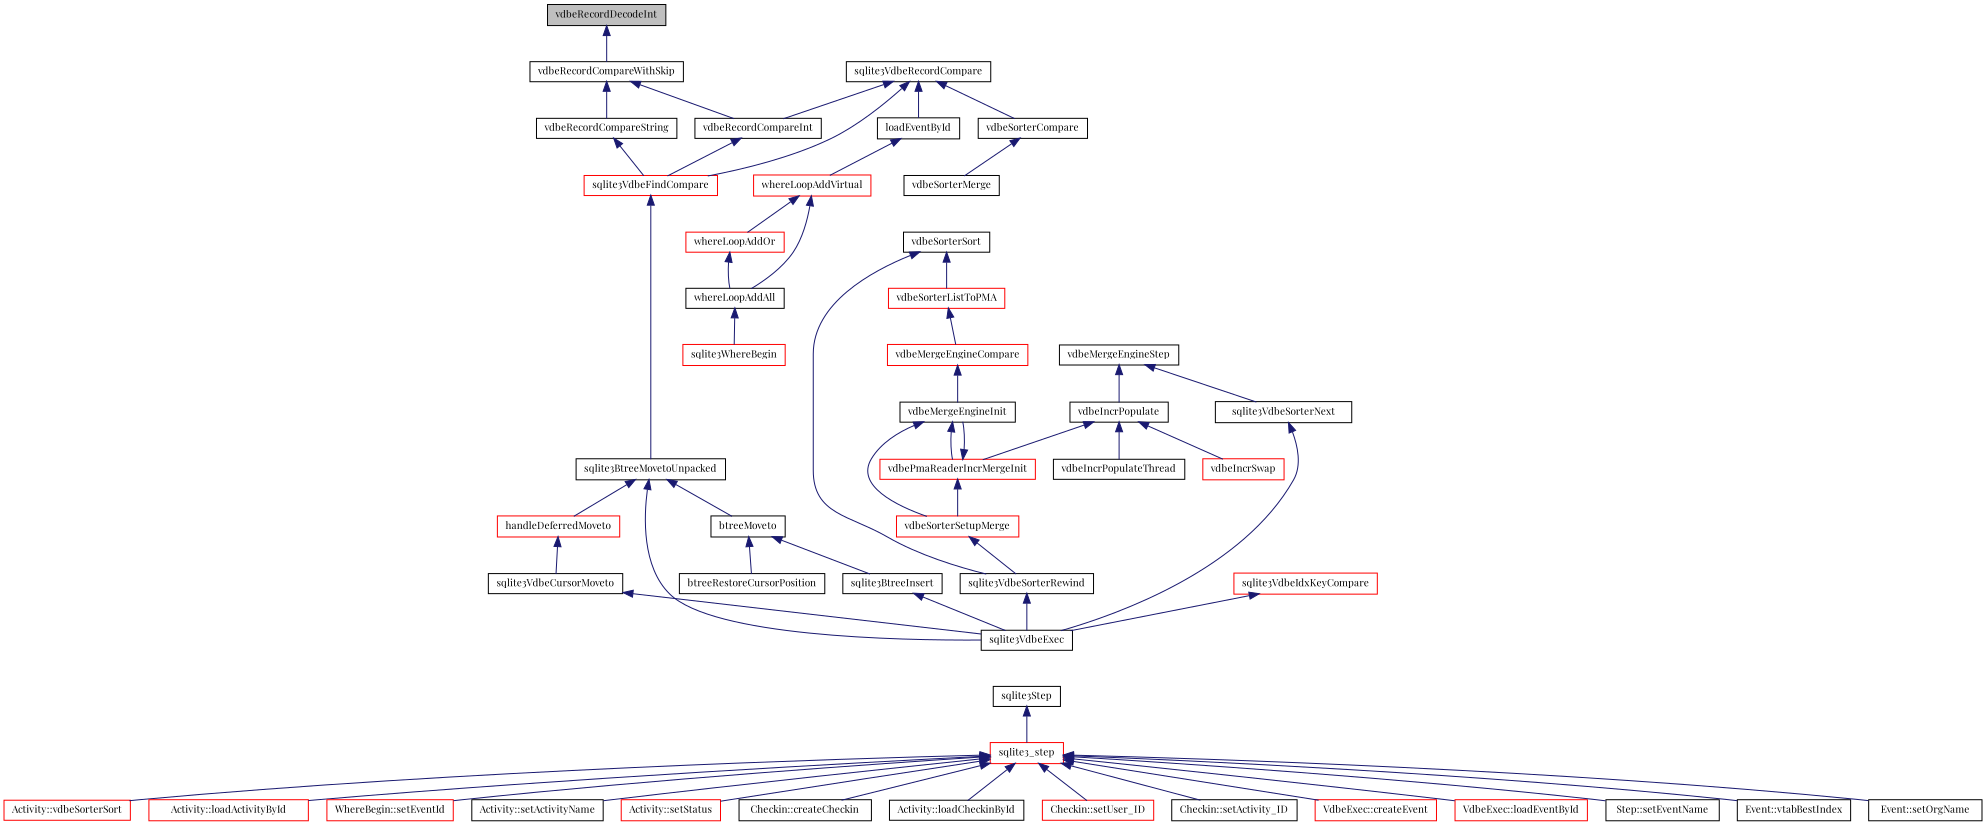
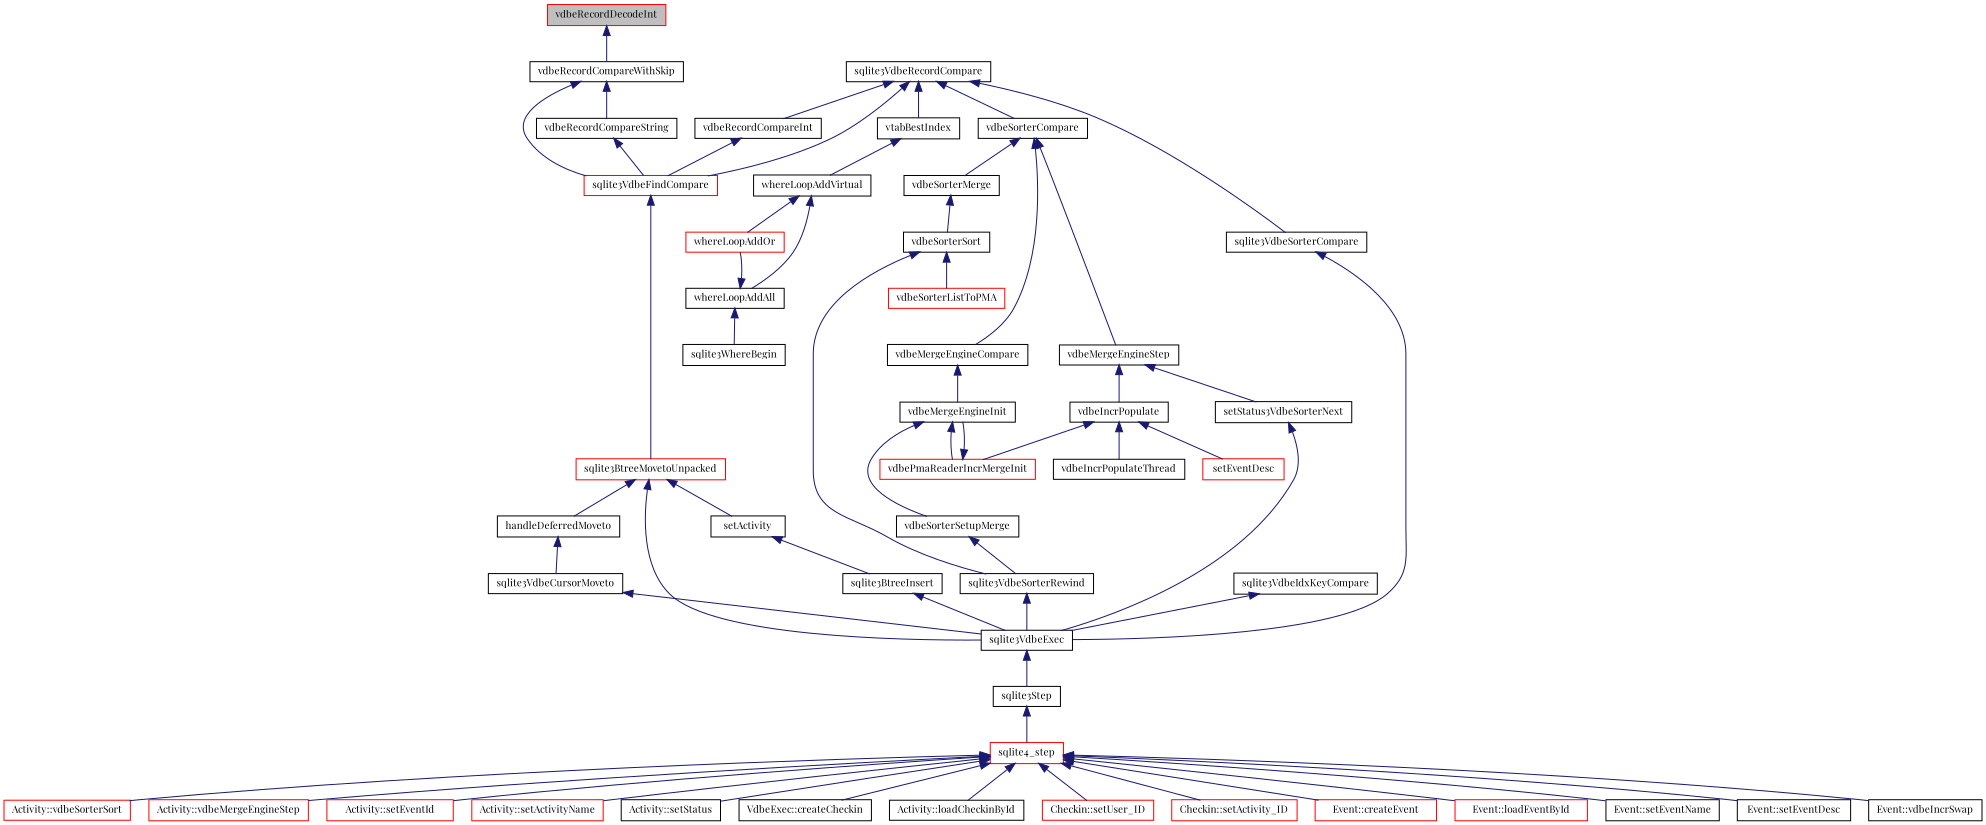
(607, 15) -> (607, 15)
(687, 102) -> (526, 135)
(919, 128) -> (919, 128)
(812, 186) -> (812, 186)
none -> (949, 219)
none -> (1297, 242)
none -> (1078, 246)
(728, 275) -> (742, 265)
(953, 331) -> (1032, 257)
(734, 355) -> (734, 355)
(958, 355) -> (958, 355)
(1284, 412) -> (1284, 412)
(651, 469) -> (651, 469)
(1243, 469) -> (1243, 469)
(958, 503) -> none
(559, 526) -> (559, 526)
(748, 526) -> (748, 526)
(958, 526) -> (958, 526)
(752, 584) -> none
(1306, 584) -> (1306, 584)
none -> (1027, 674)
(1027, 753) -> (1027, 753)
(229, 810) -> (229, 810)
(390, 810) -> (390, 810)
(537, 810) -> (537, 810)
(671, 810) -> (671, 810)
(805, 810) -> (805, 810)
(1234, 810) -> (1234, 810)
(1376, 810) -> (1376, 810)
(1521, 810) -> (1521, 810)
(1663, 810) -> (1663, 810)
(1794, 810) -> (1794, 810)
(1925, 810) -> (1925, 810)
